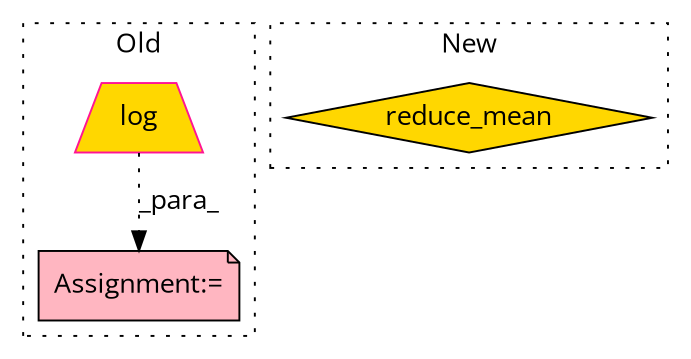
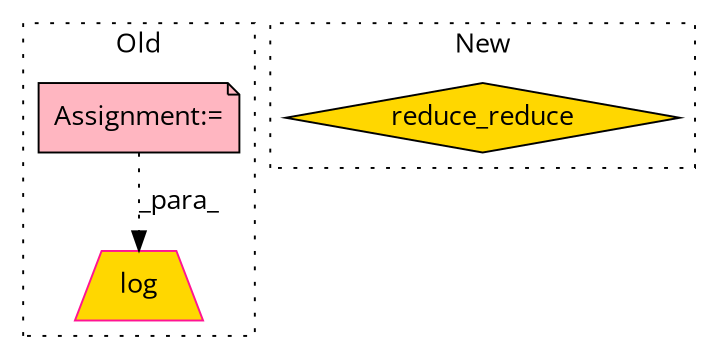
(469, 118) -> (483, 118)
(139, 192) -> (139, 192)
